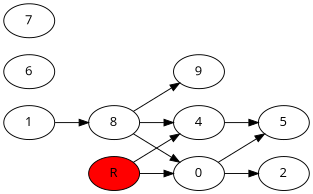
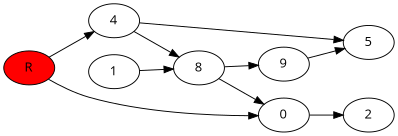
(29, 21) -> none
(29, 72) -> none
(152, 123) -> (152, 42)
(237, 151) -> (322, 54)
